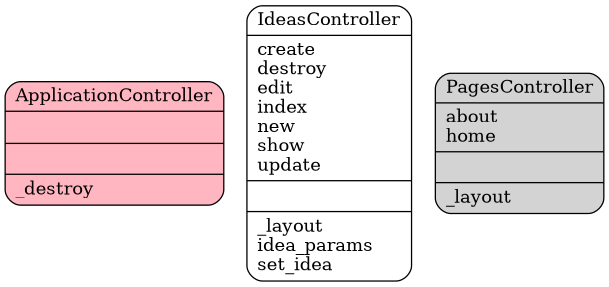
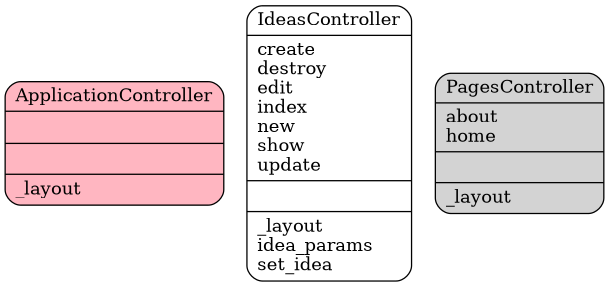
(55, 189) -> (49, 189)
